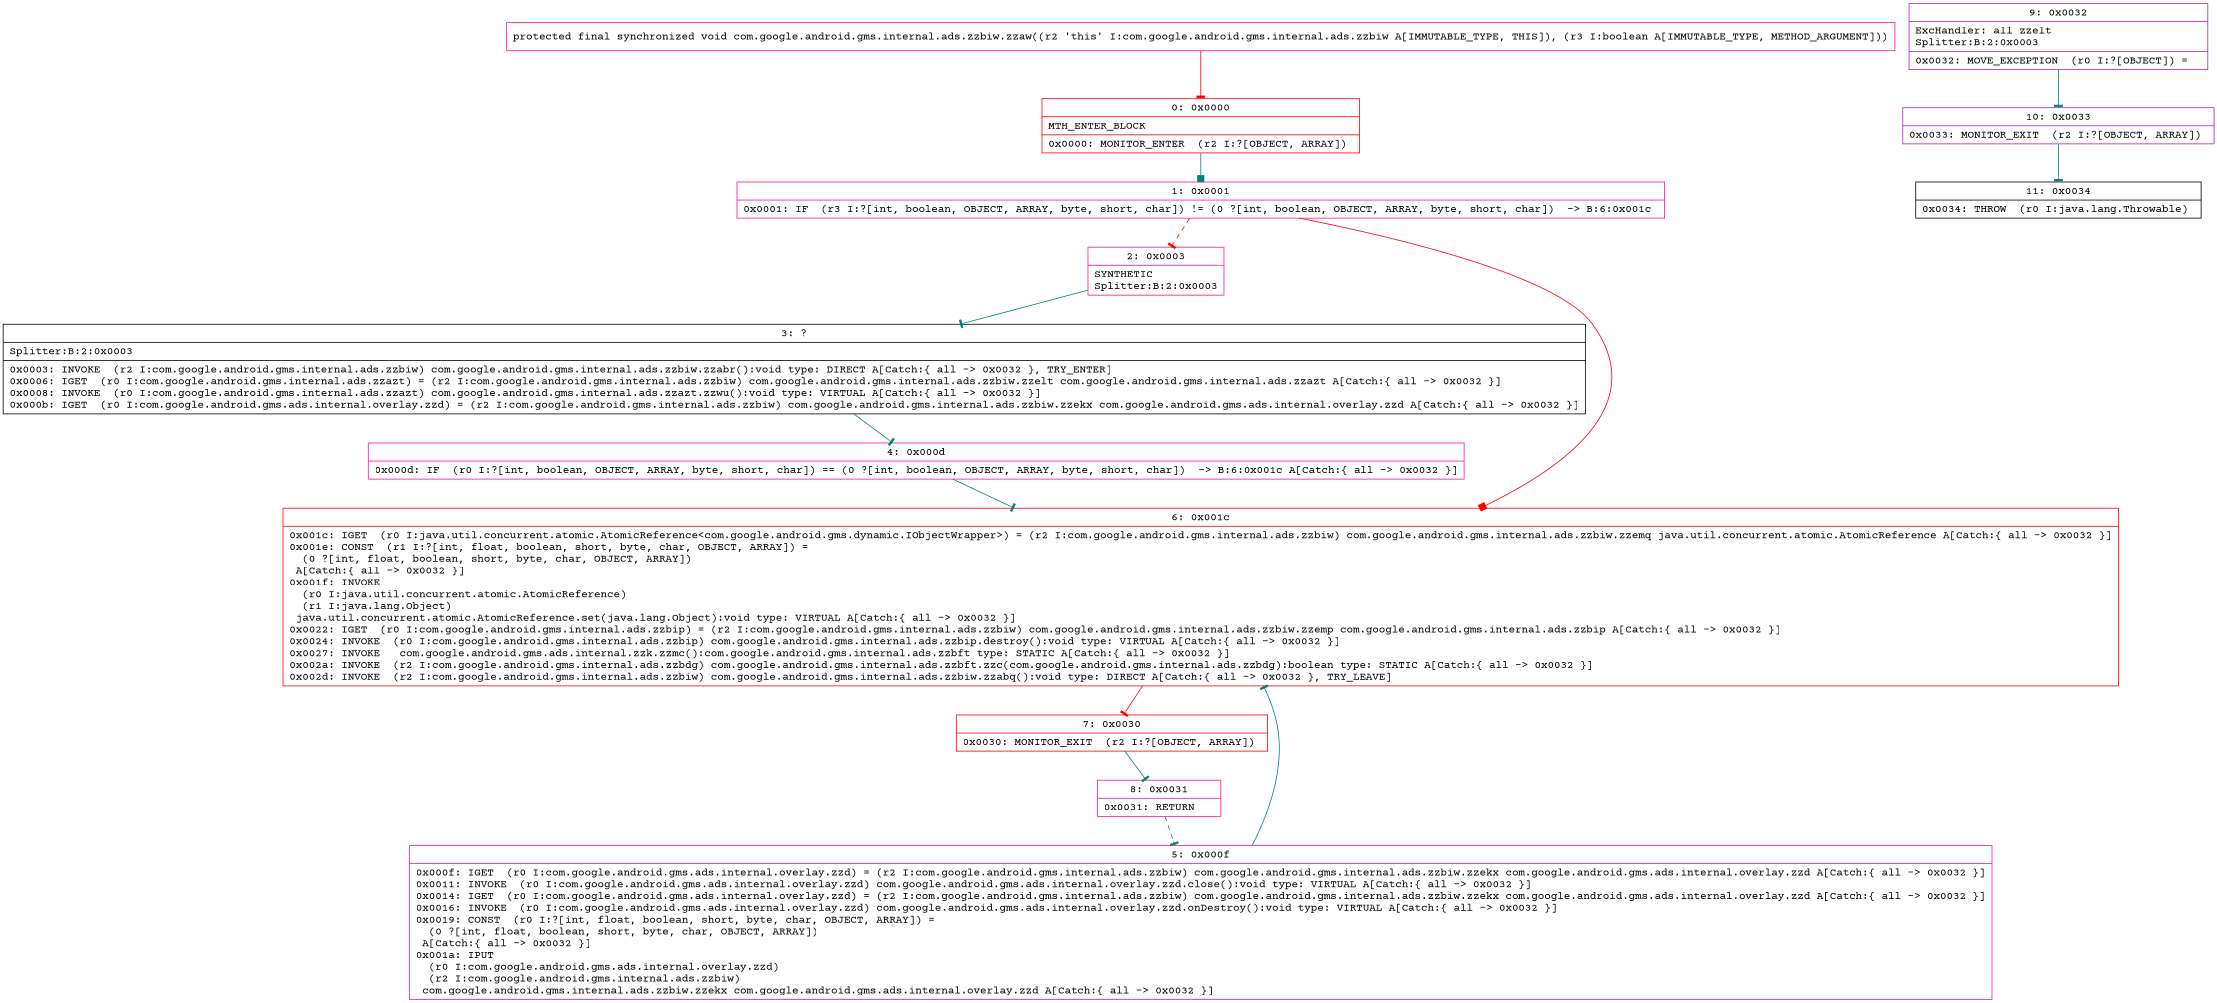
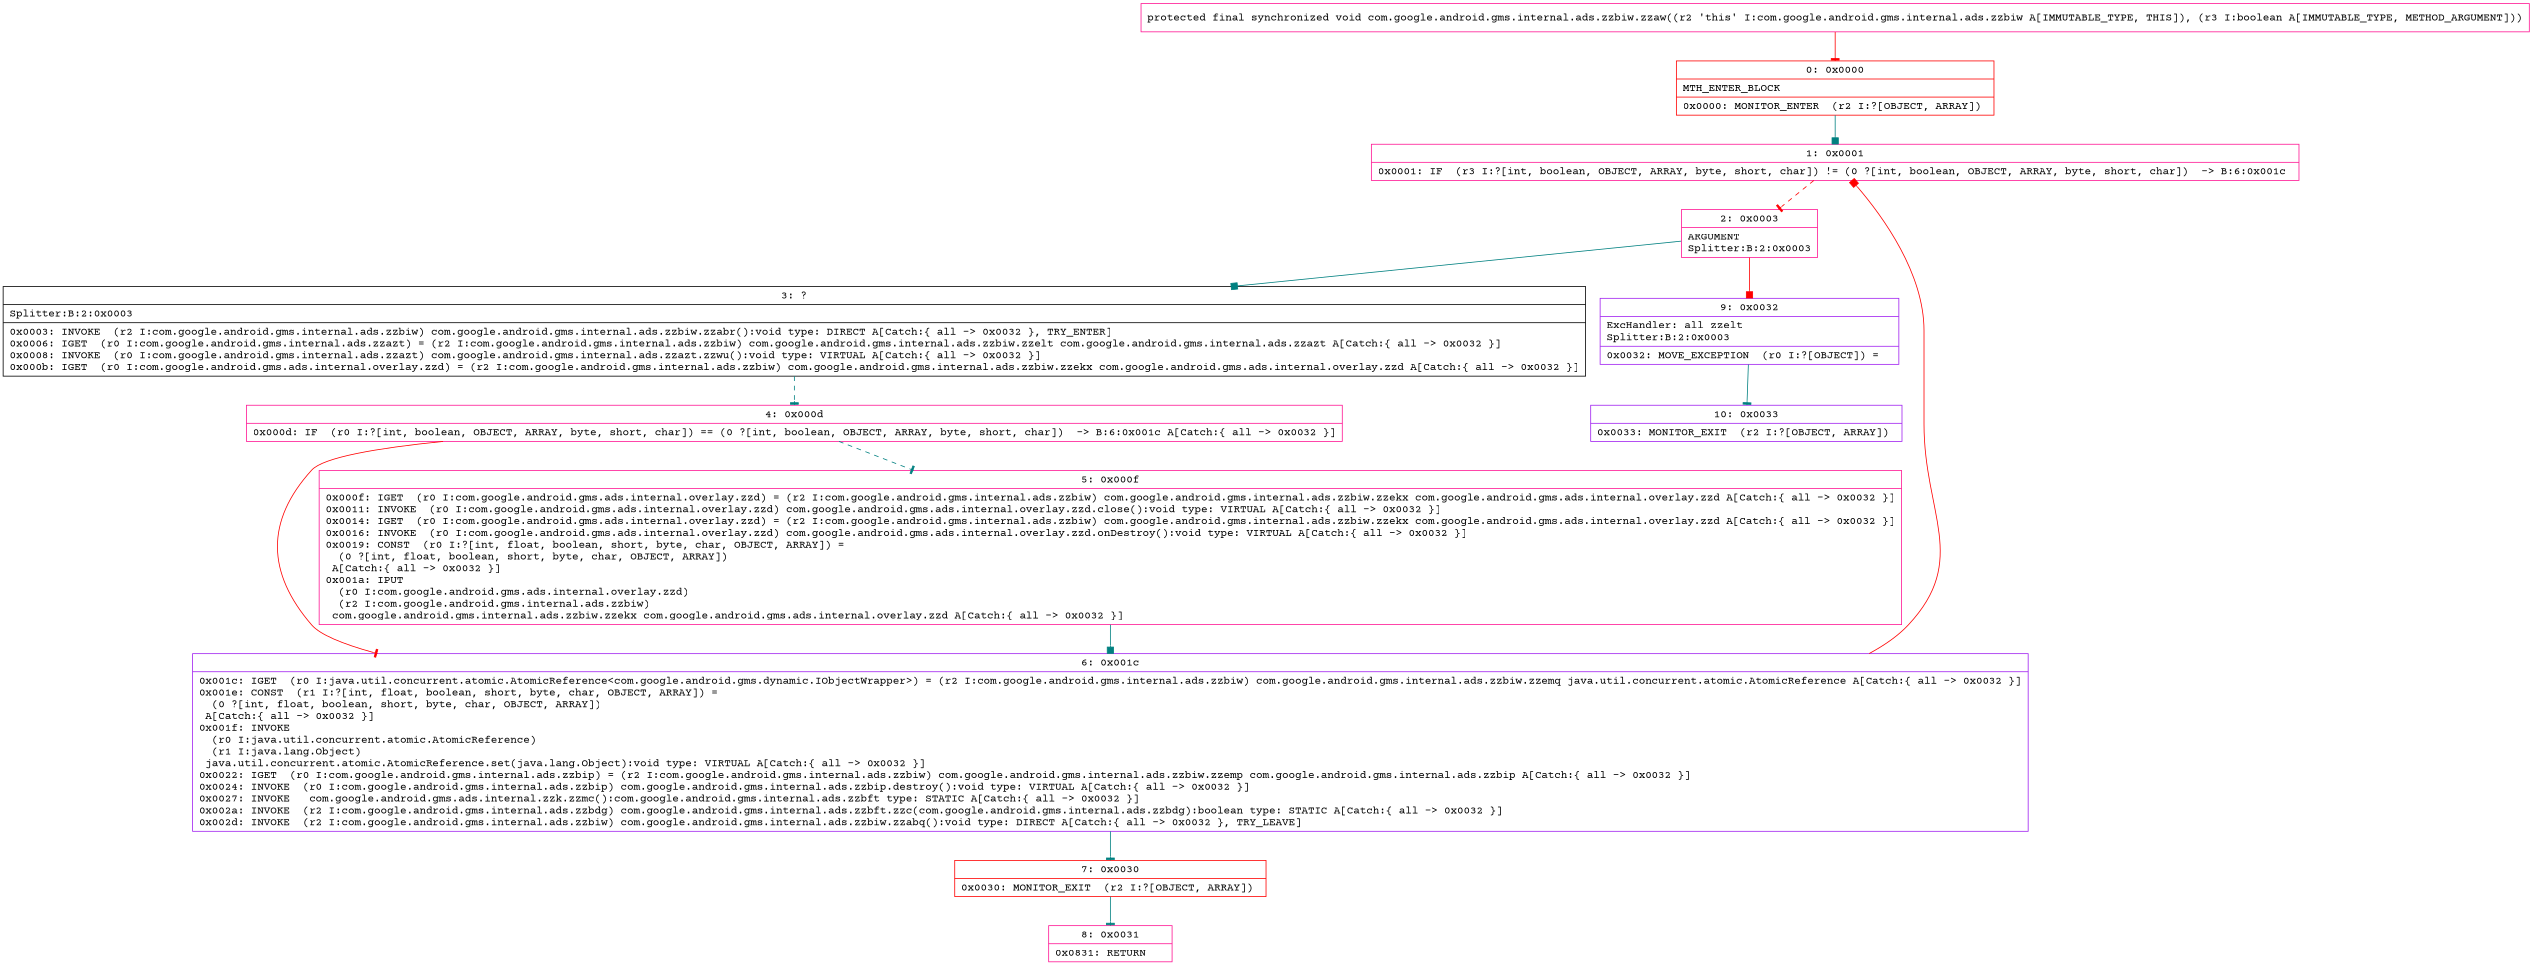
(2058, 200) -> none
(1124, 274) -> (1714, 236)
none -> (1749, 274)
(1565, 301) -> (1924, 426)
(1026, 307) -> (1460, 263)
(872, 427) -> (794, 389)
(982, 493) -> (284, 515)
(1201, 597) -> (1110, 742)
(1134, 699) -> (1110, 844)
(1278, 769) -> (1110, 635)
(1159, 807) -> (1110, 952)
(1169, 829) -> (874, 455)
